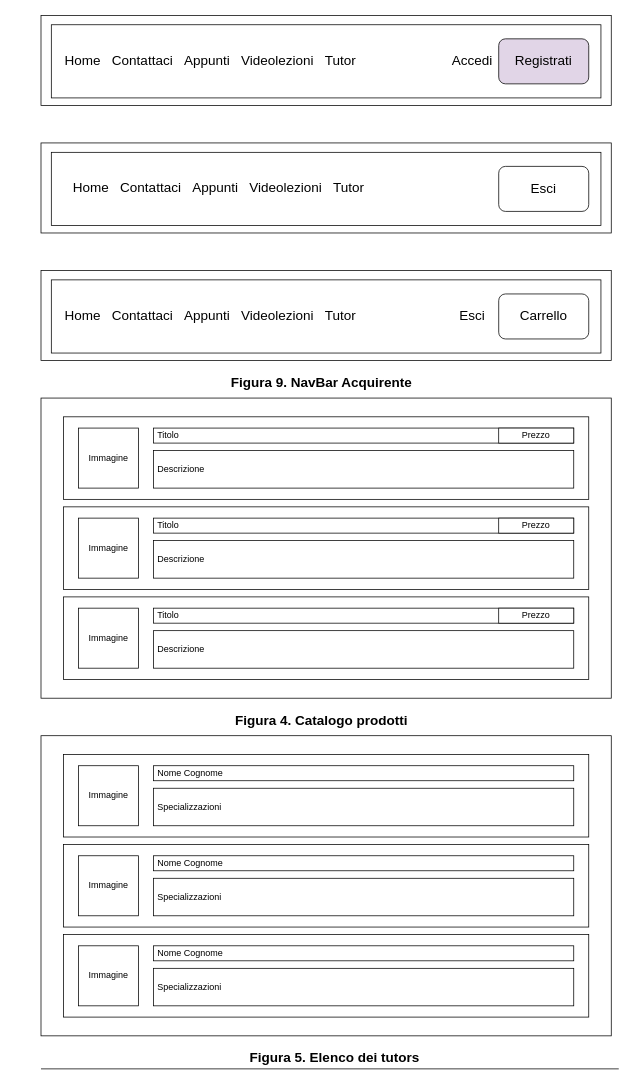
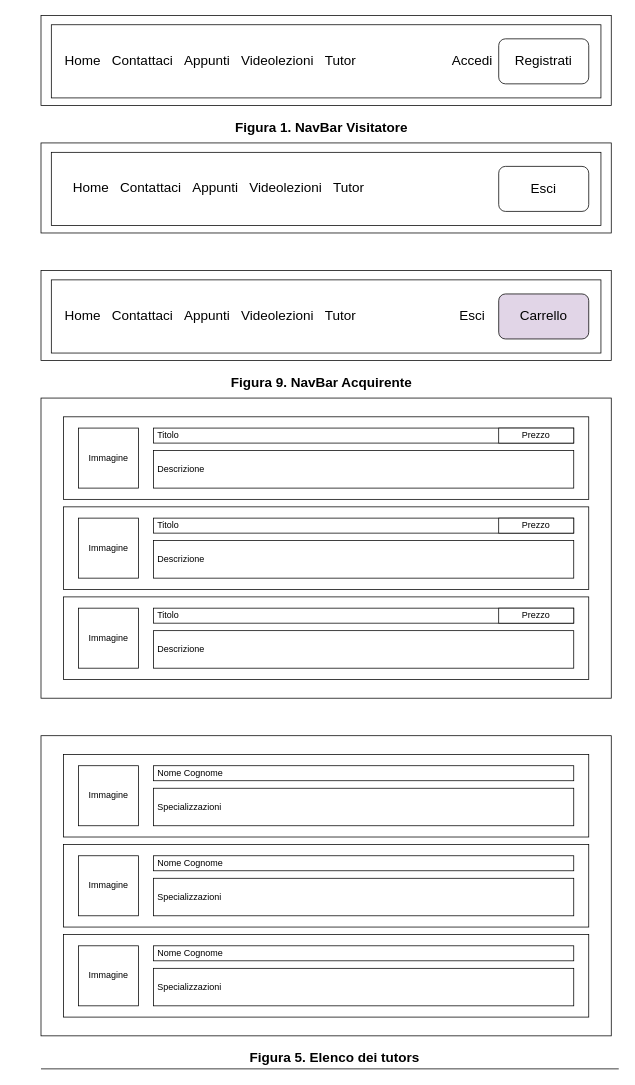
(543, 61) -> (543, 61)
none -> (321, 128)
(543, 316) -> (543, 316)
(321, 720) -> none
